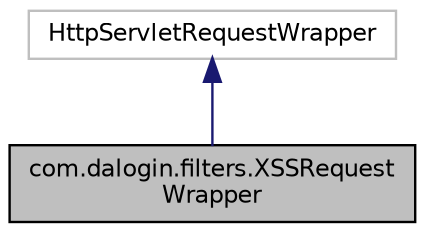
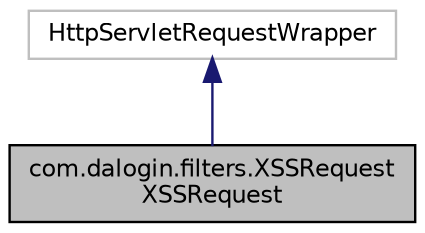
(212, 184) -> (212, 184)
